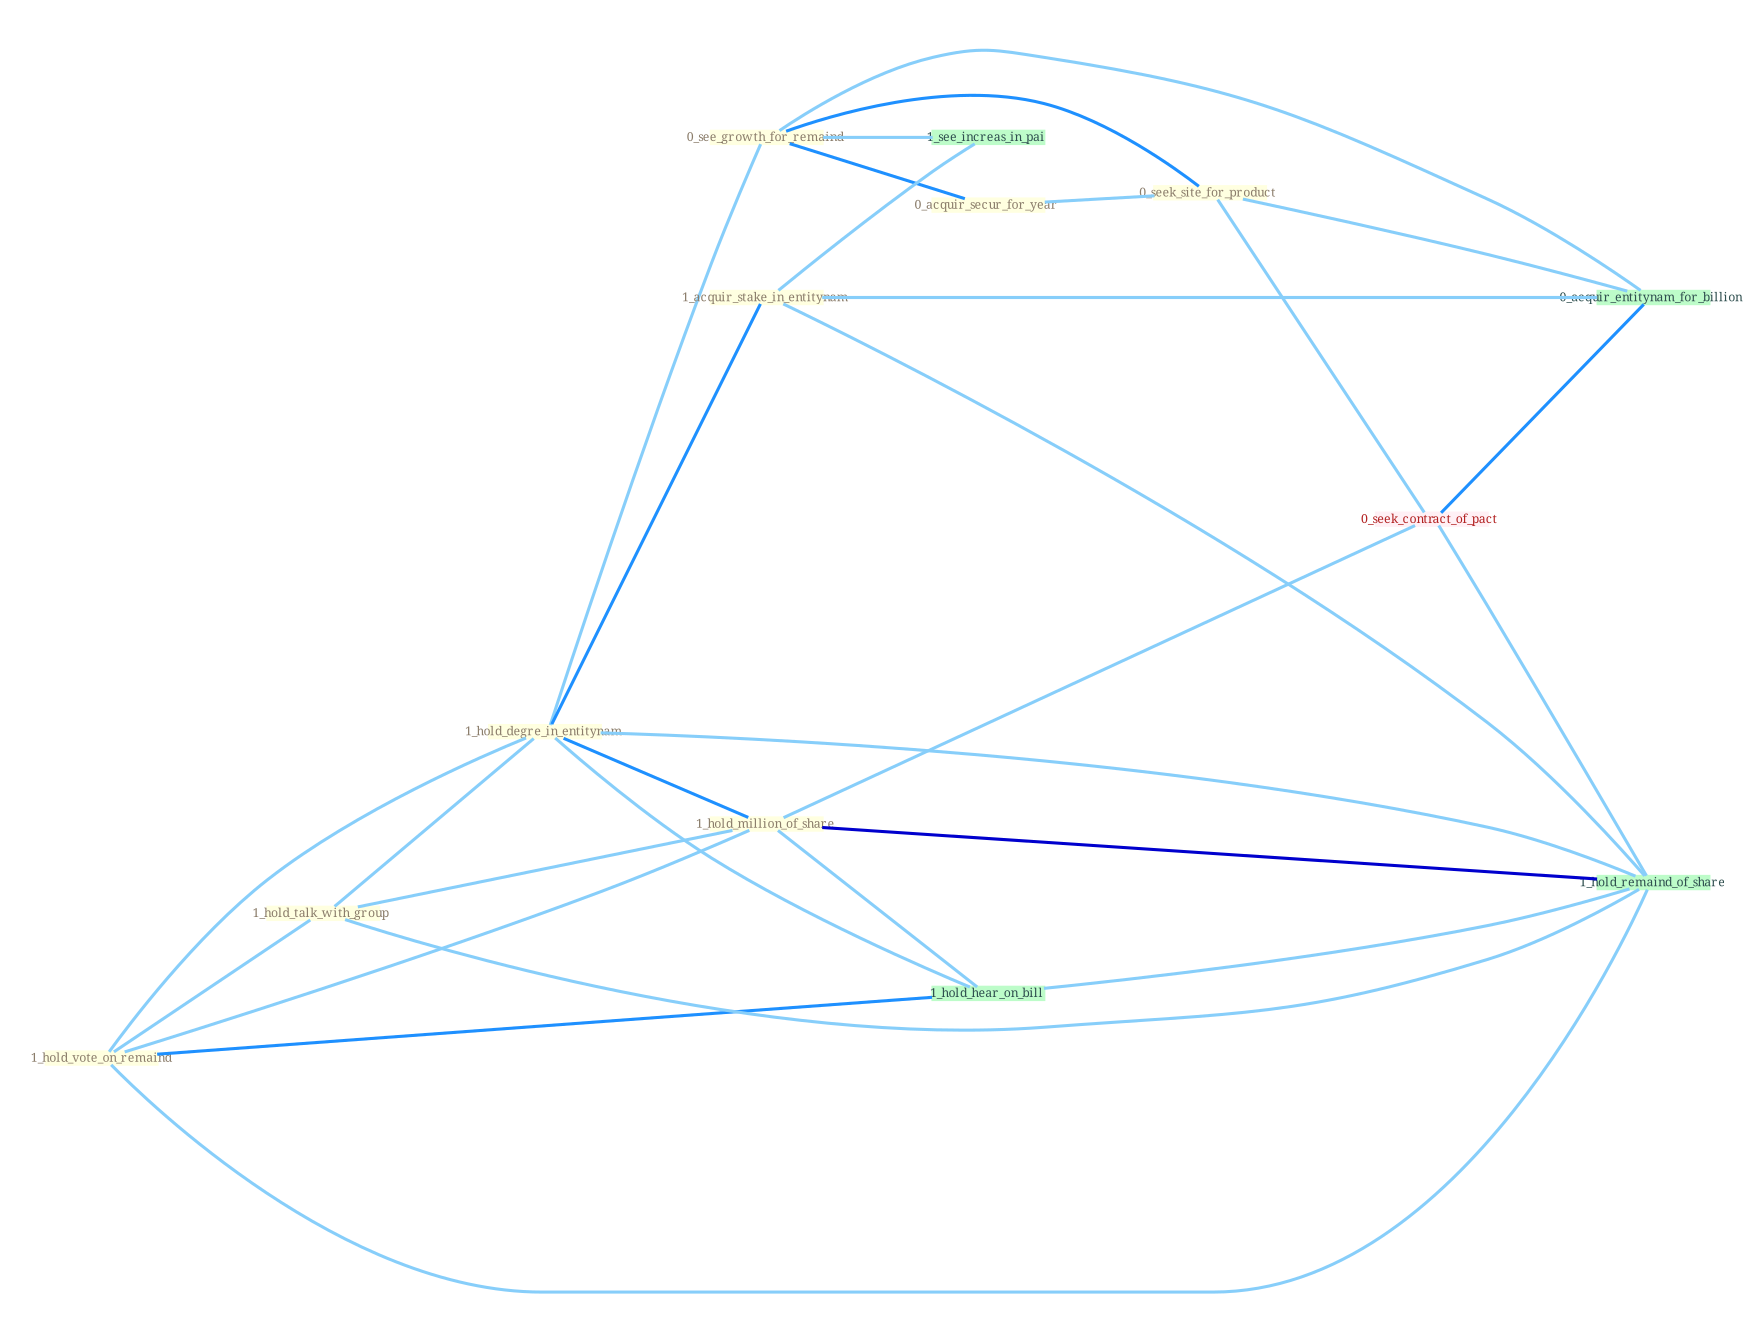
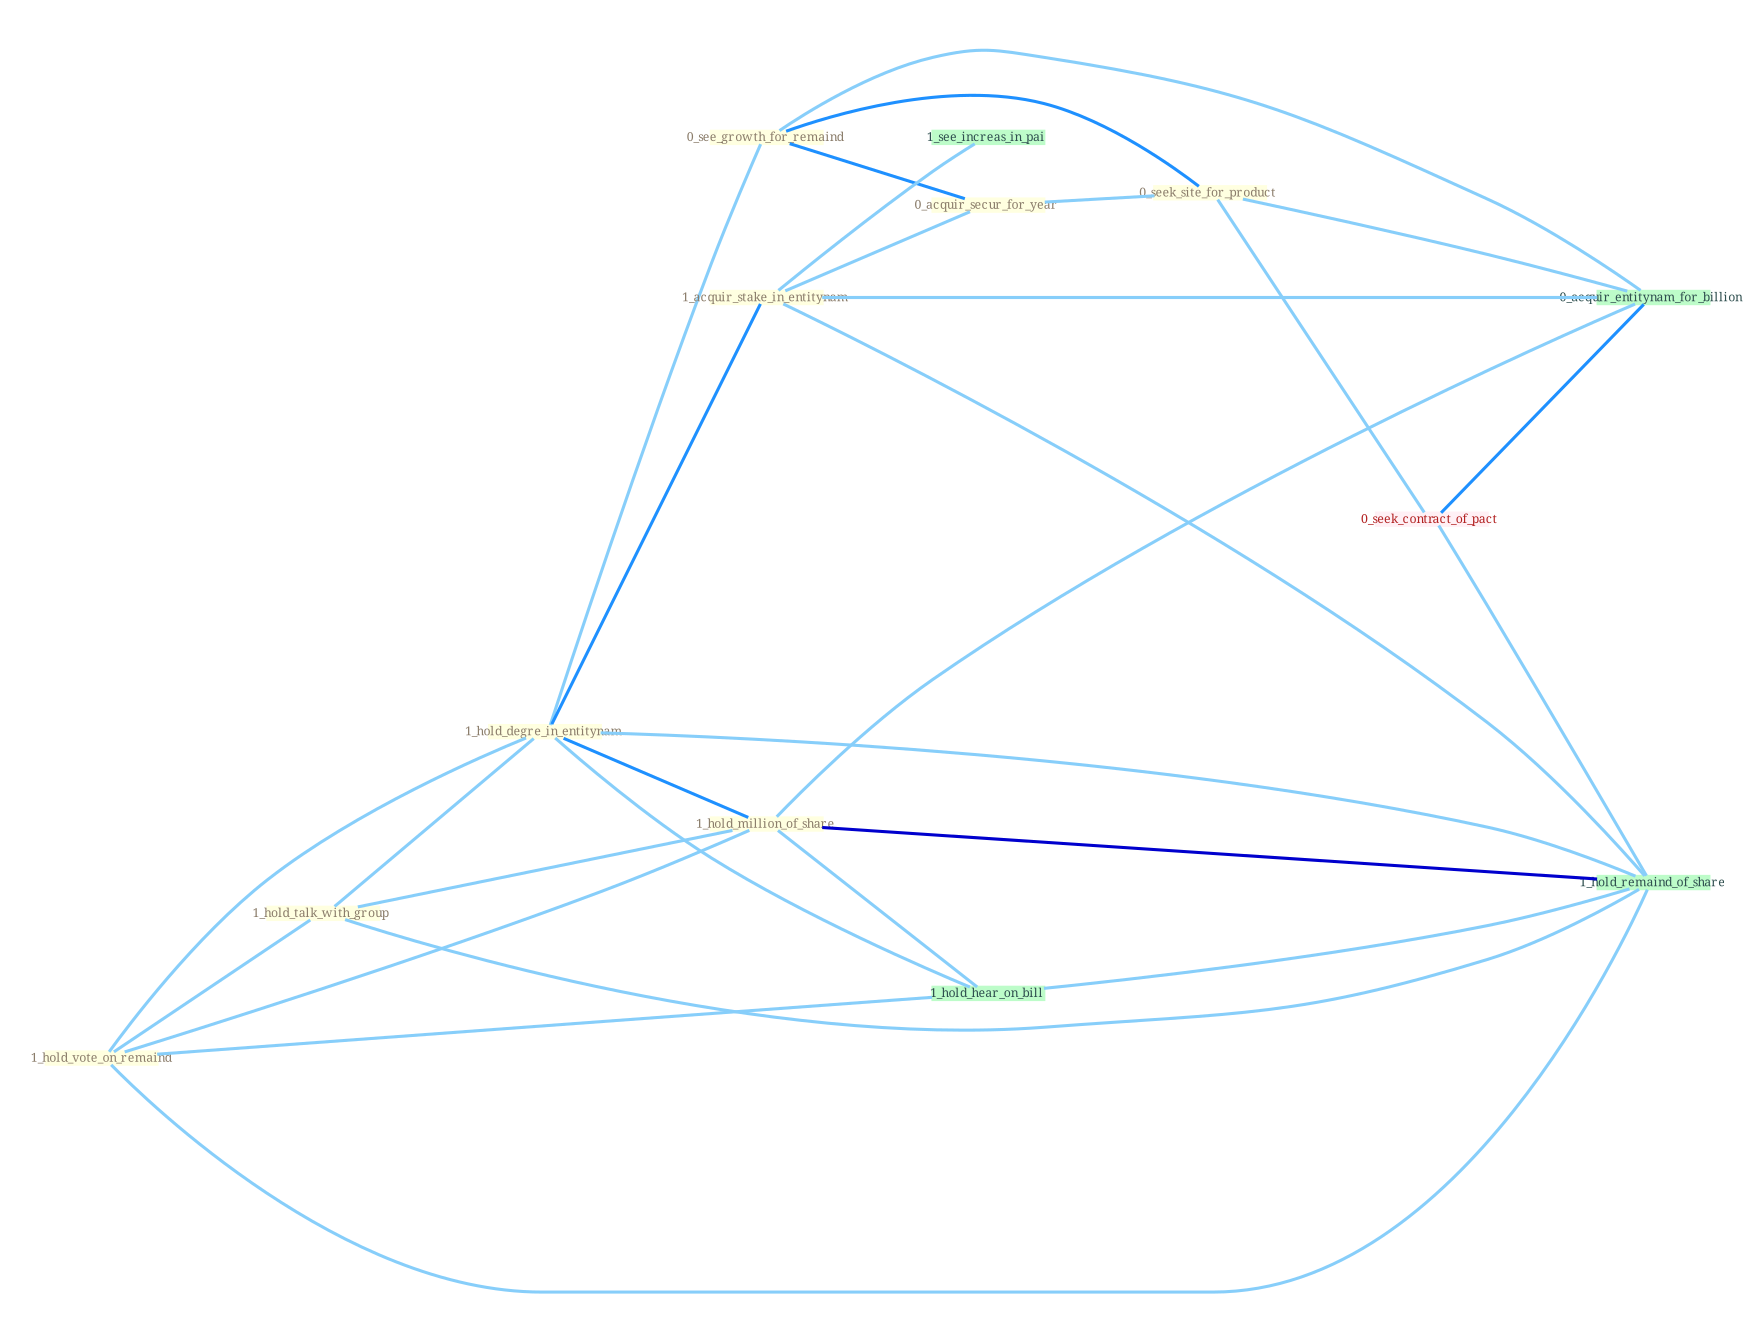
(878, 137) -> none
none -> (878, 251)
(1099, 672) -> (1162, 538)
(545, 1026) -> (545, 1026)
